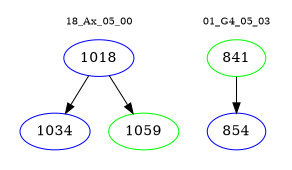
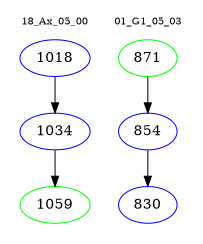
(237, 22) -> (148, 22)
(237, 58) -> (148, 58)
(118, 90) -> (55, 163)
none -> (148, 205)
